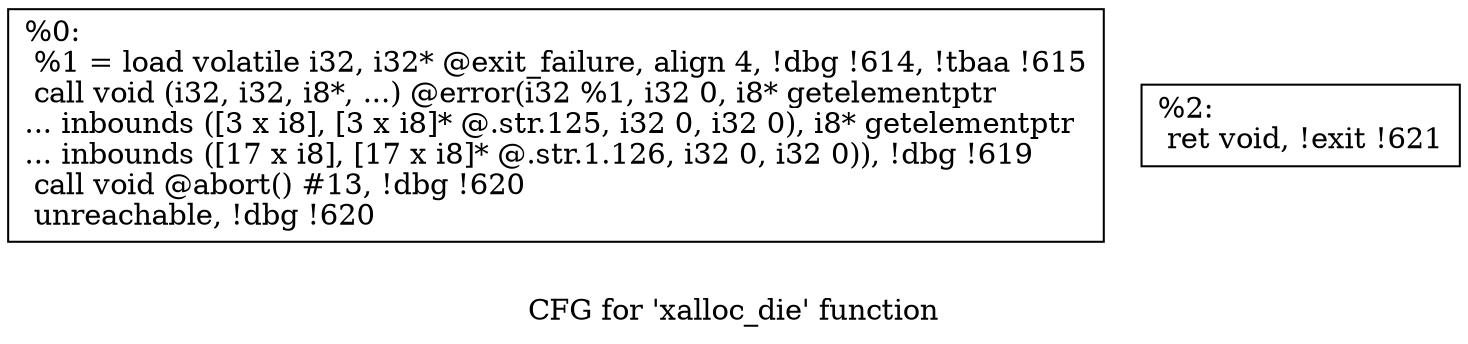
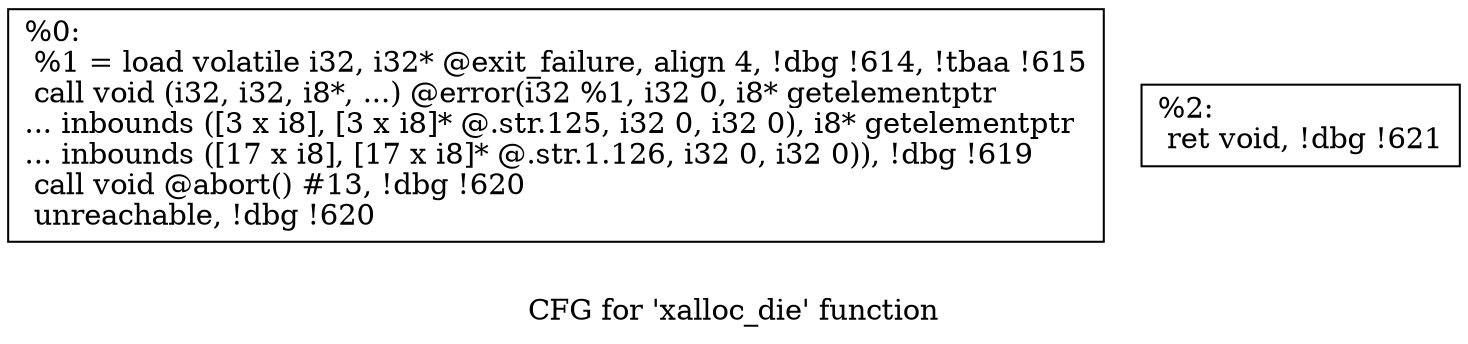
(1301, 140) -> (1301, 140)
